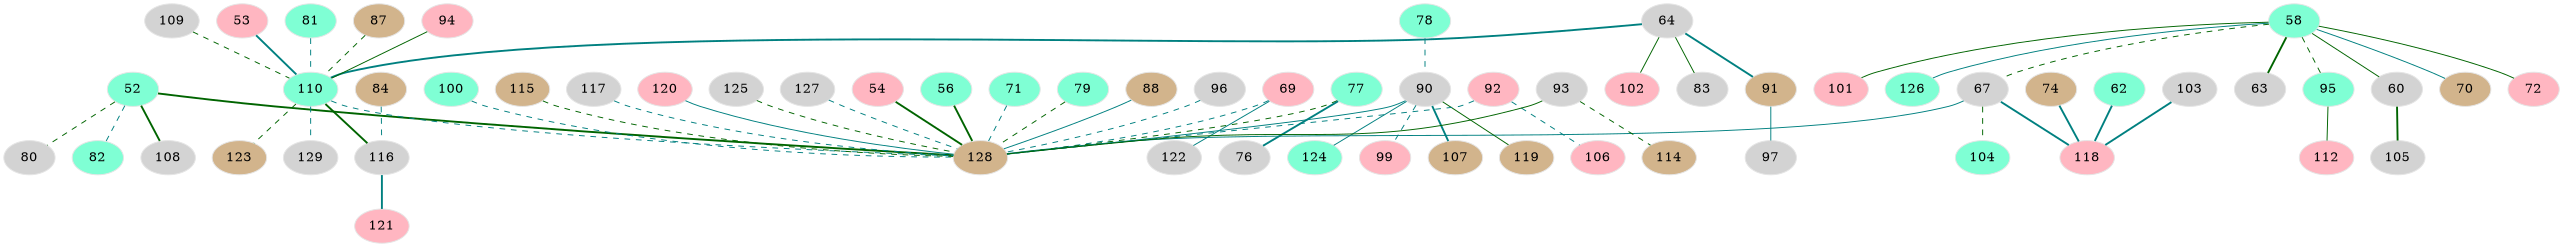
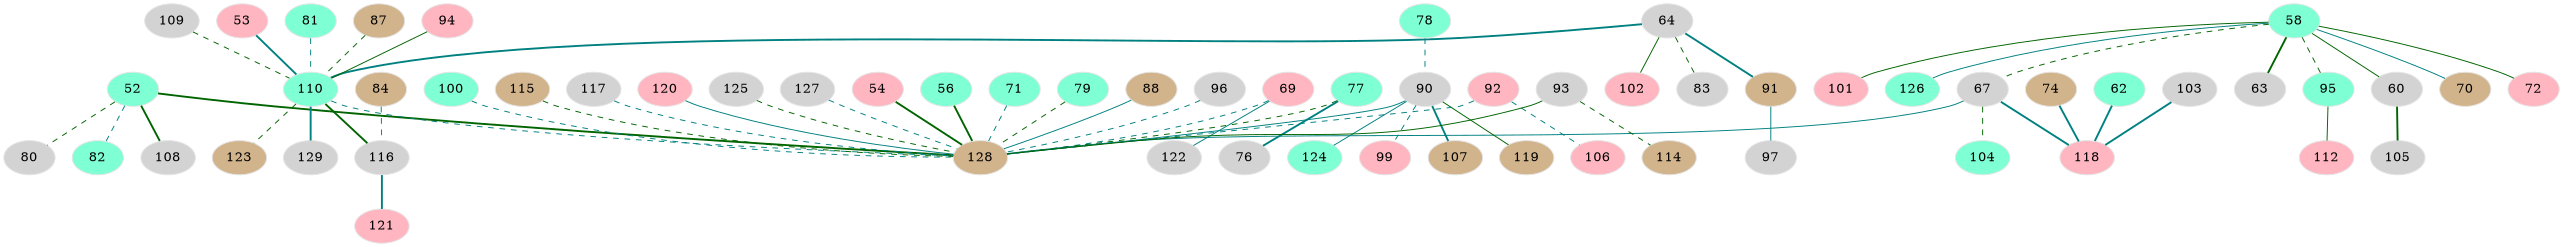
(1685, 55) -> (1685, 55)
(311, 124) -> (311, 124)
